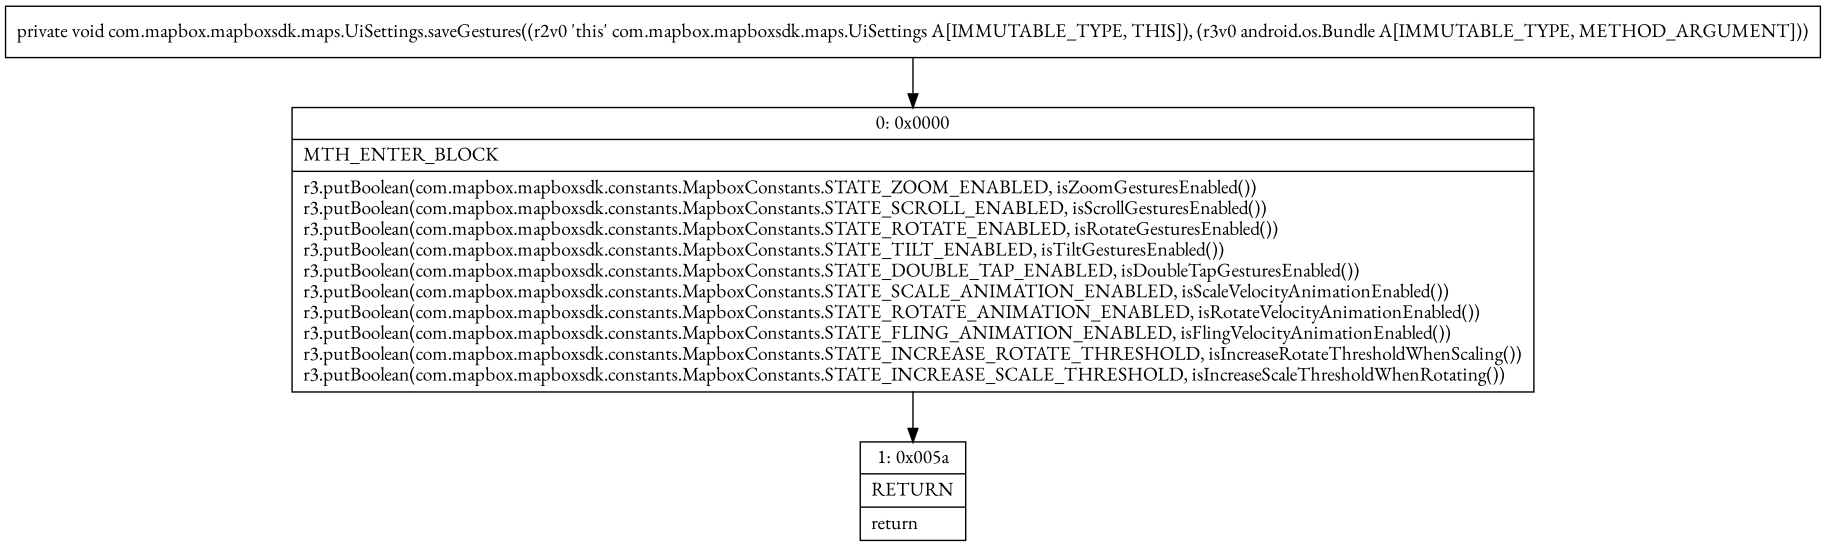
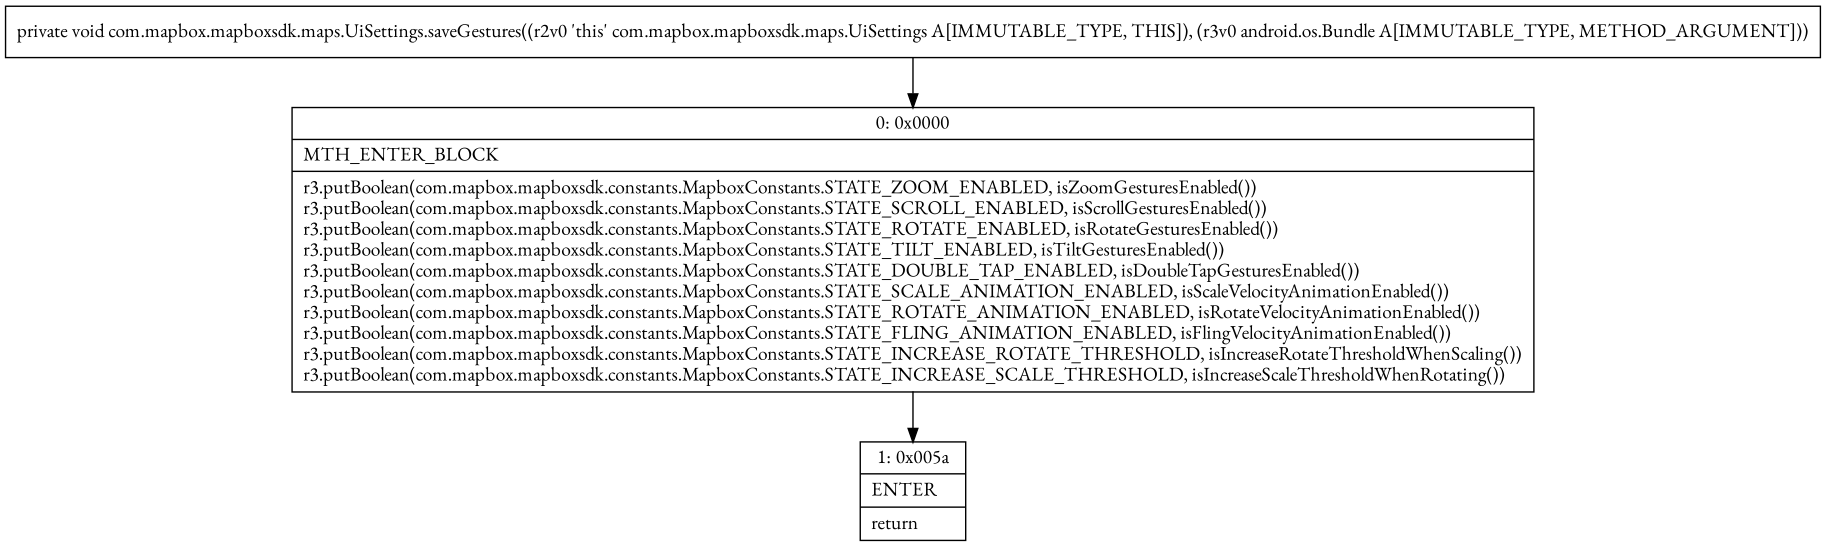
(913, 490) -> (905, 490)
